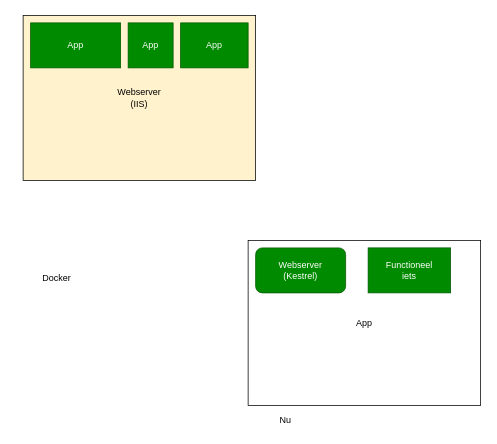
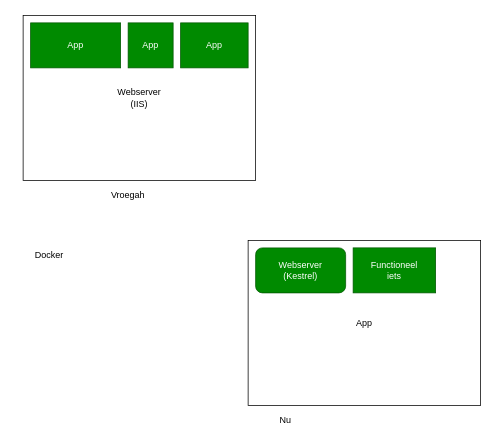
(139, 98) -> (139, 98)
none -> (128, 195)
(409, 270) -> (394, 270)
(57, 278) -> (49, 255)
